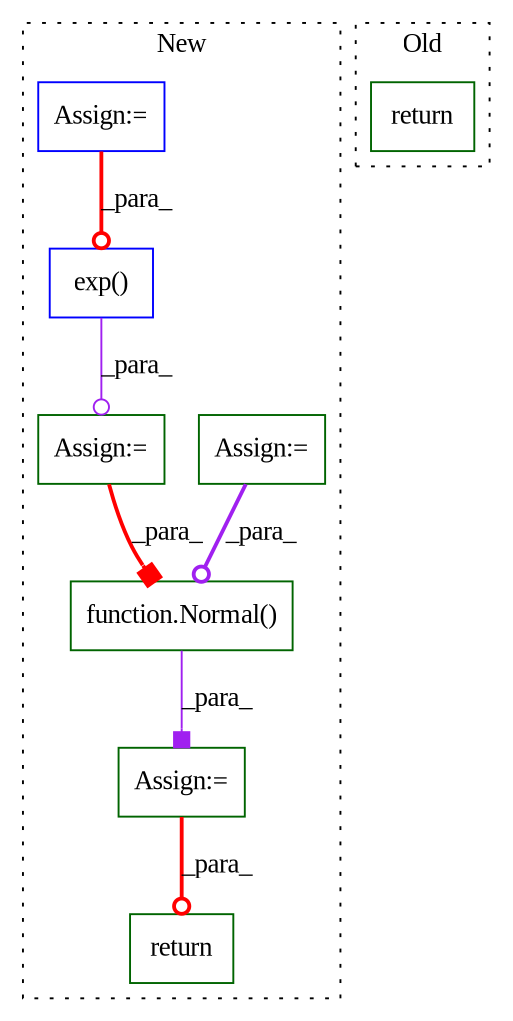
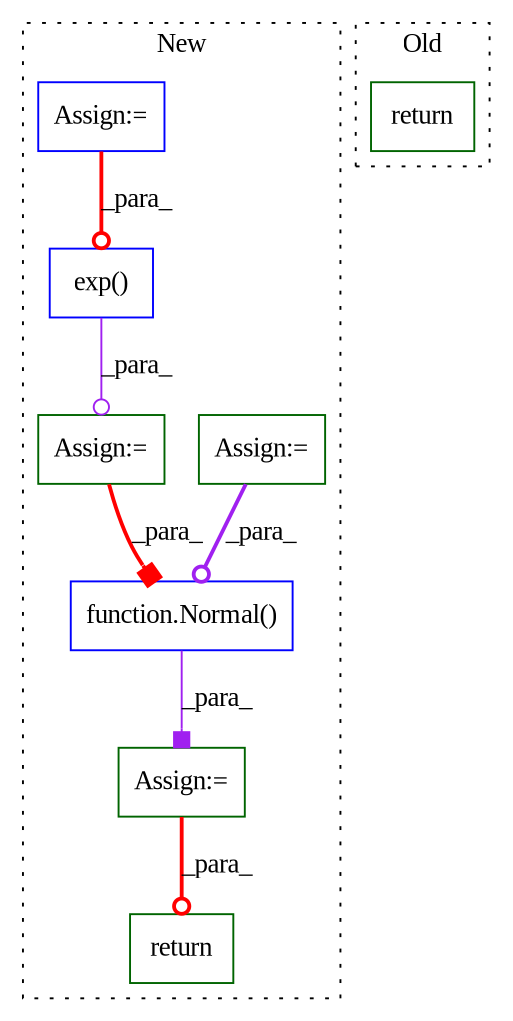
(182, 616) -> (182, 616)
